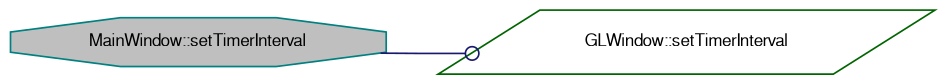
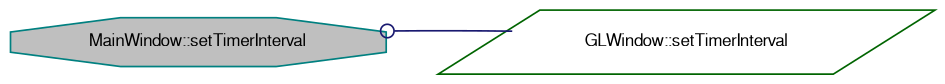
(423, 53) -> (453, 31)
